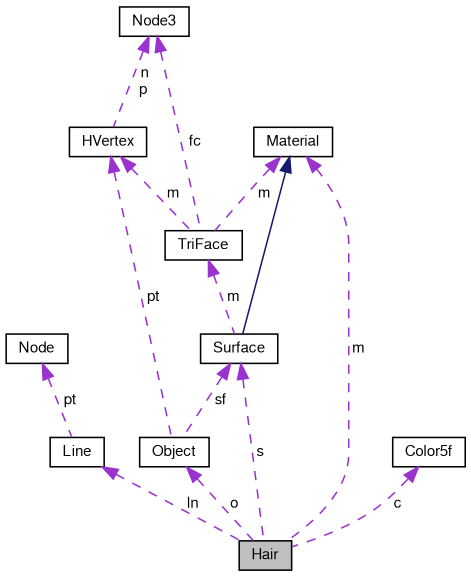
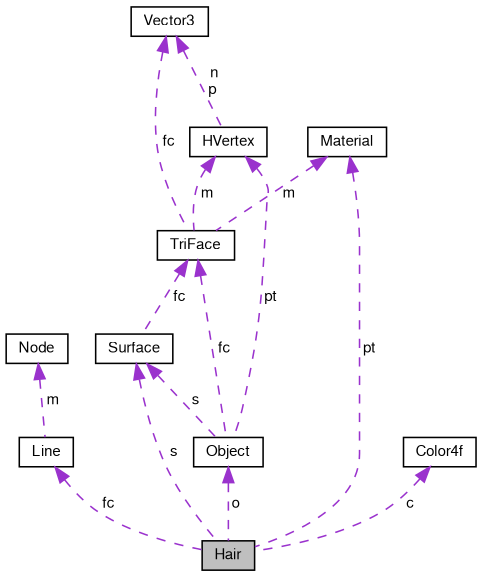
(154, 22) -> (170, 22)
(264, 253) -> none
(232, 297) -> (178, 297)
(357, 349) -> (368, 349)
none -> (213, 357)
(69, 400) -> (52, 400)
(219, 400) -> (194, 400)
(429, 452) -> (440, 452)
(191, 504) -> (107, 504)
